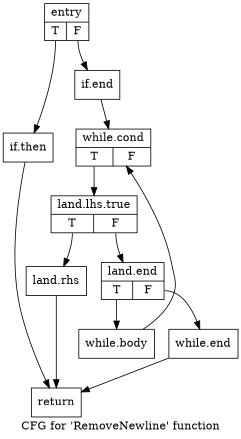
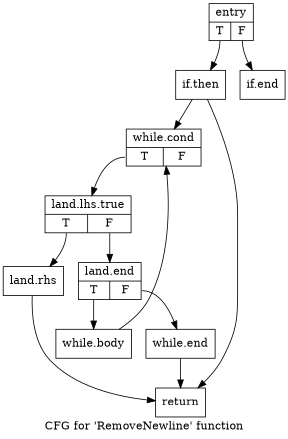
(104, 110) -> (185, 111)
